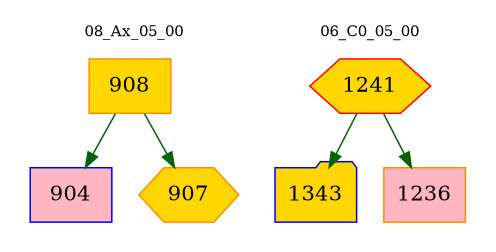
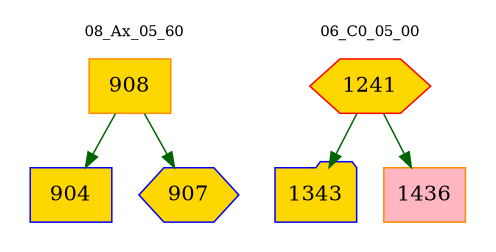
(134, 32) -> (134, 32)
(71, 195) -> (71, 195)
(189, 195) -> (189, 195)
(425, 195) -> (425, 195)
